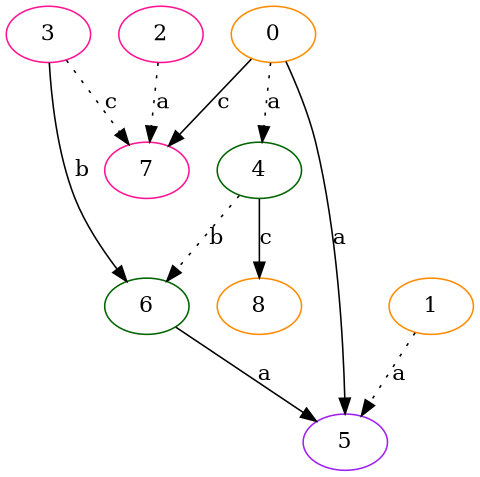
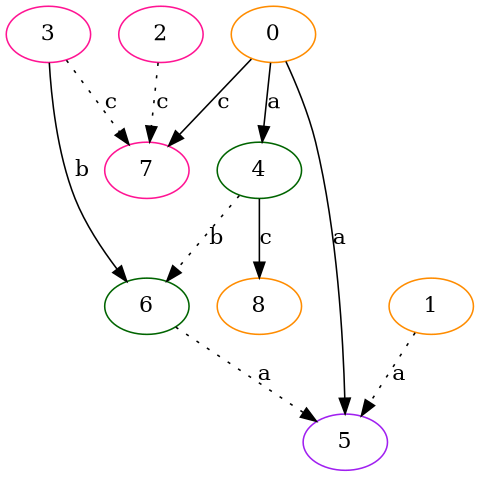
(267, 95) -> (267, 95)
(163, 102) -> (162, 102)
(239, 370) -> (239, 370)
